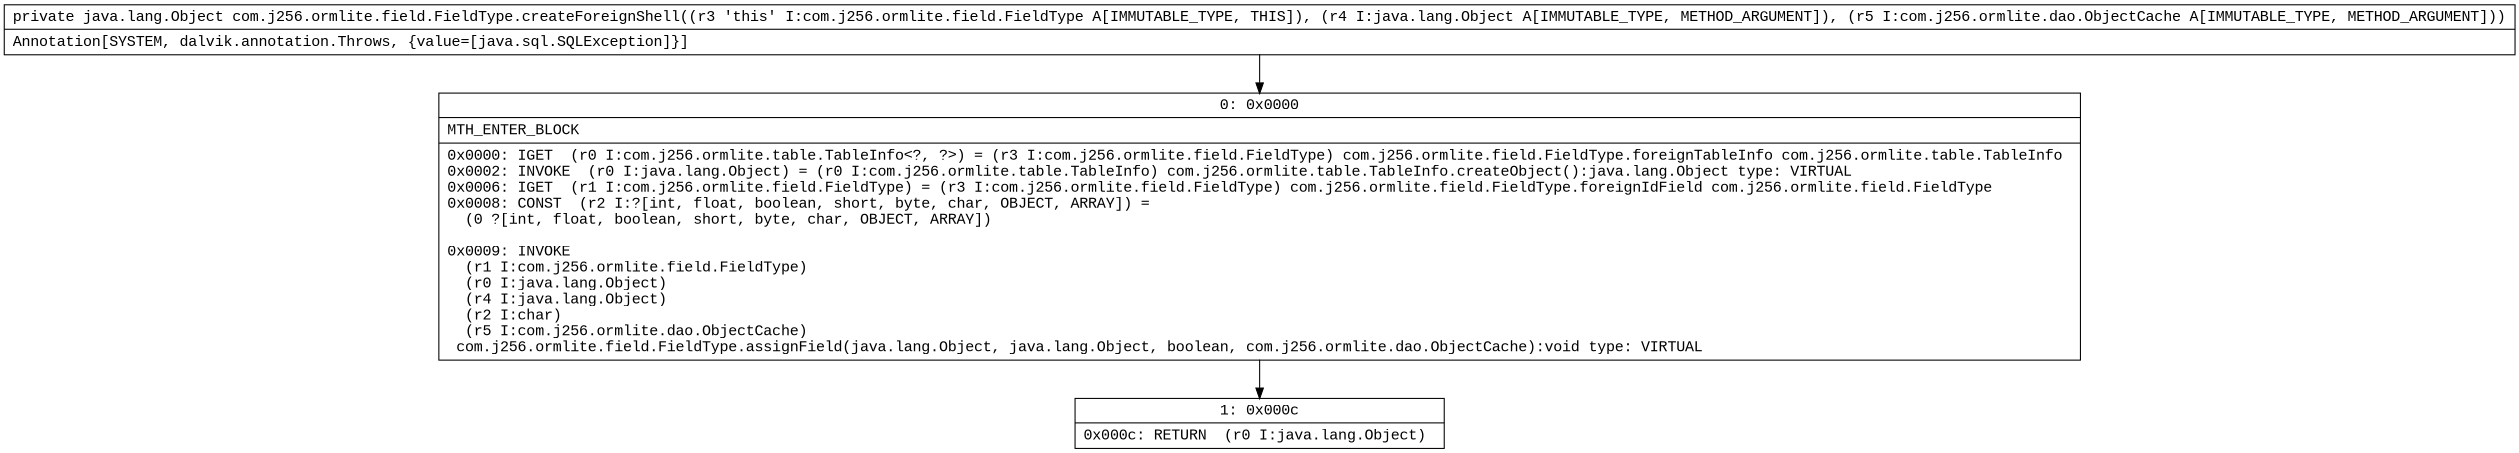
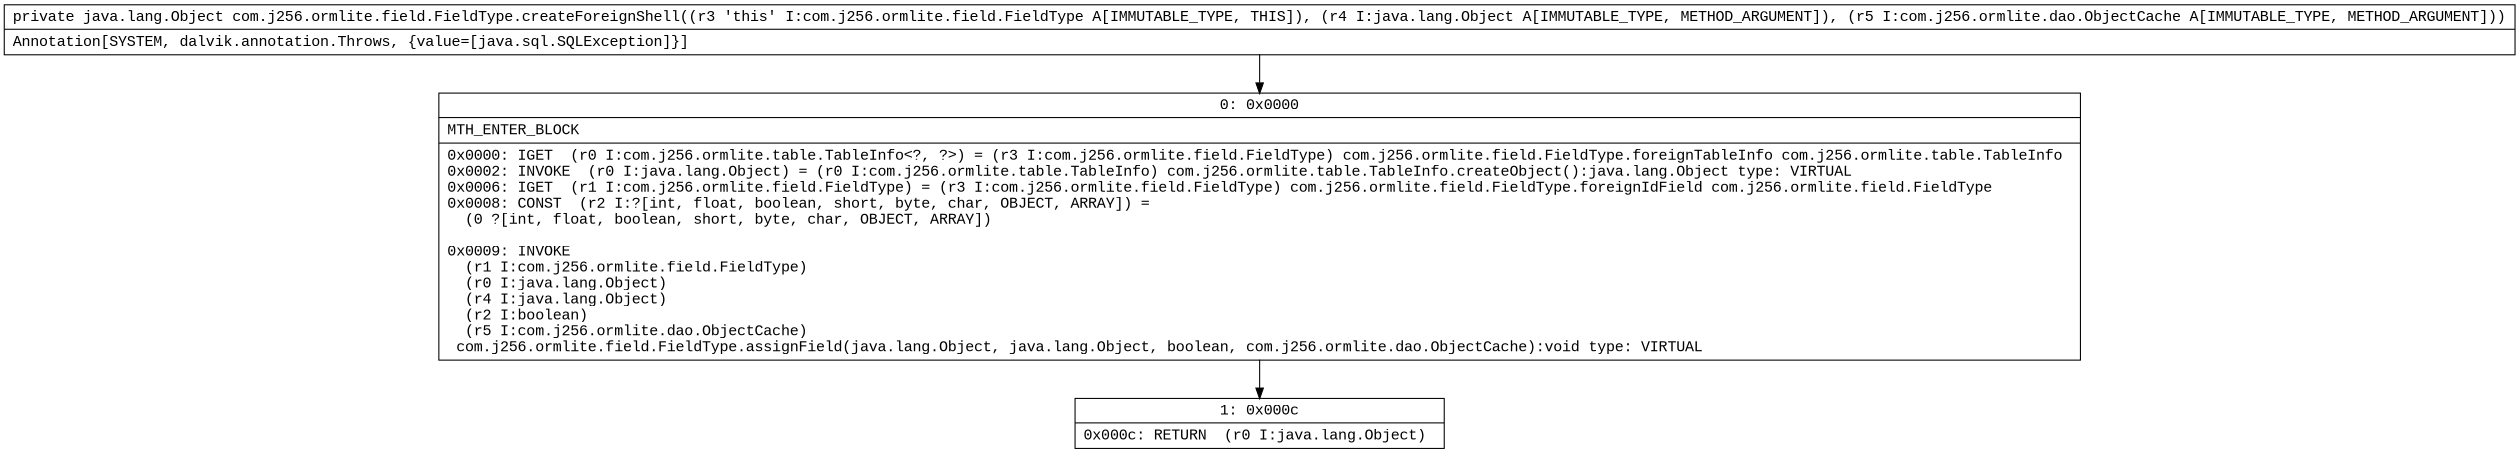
(505, 315) -> (518, 315)
